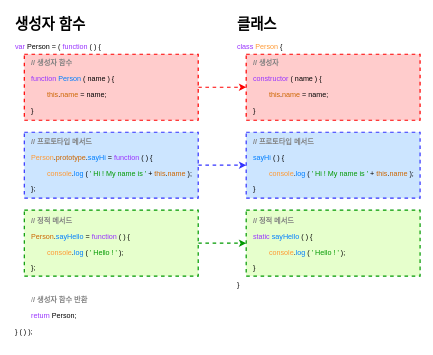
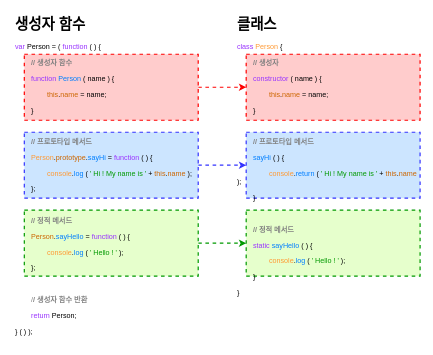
(313, 71) -> (320, 71)
